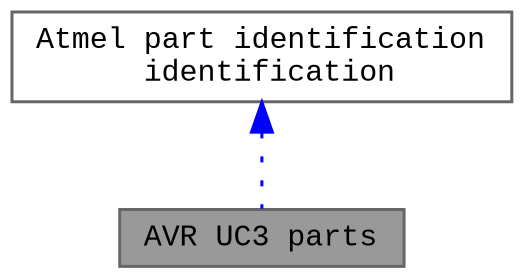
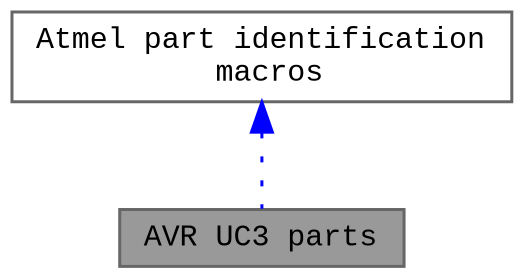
(262, 57) -> (262, 57)
